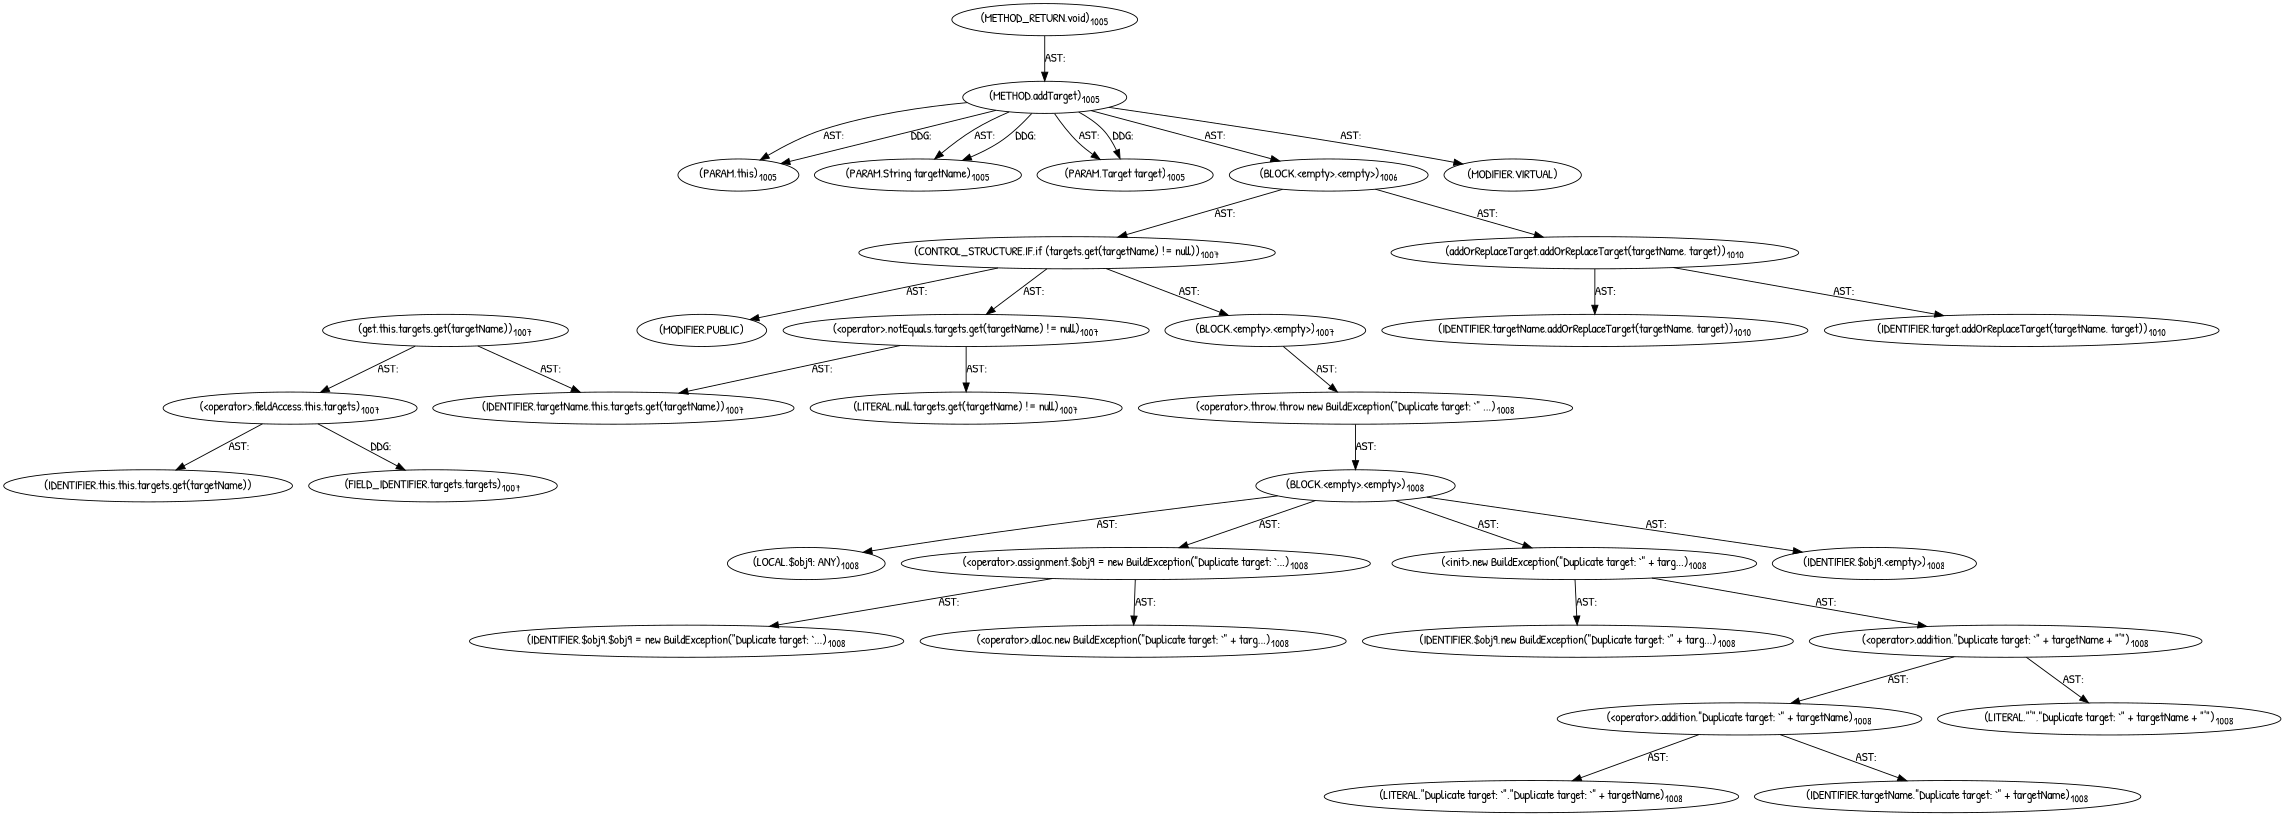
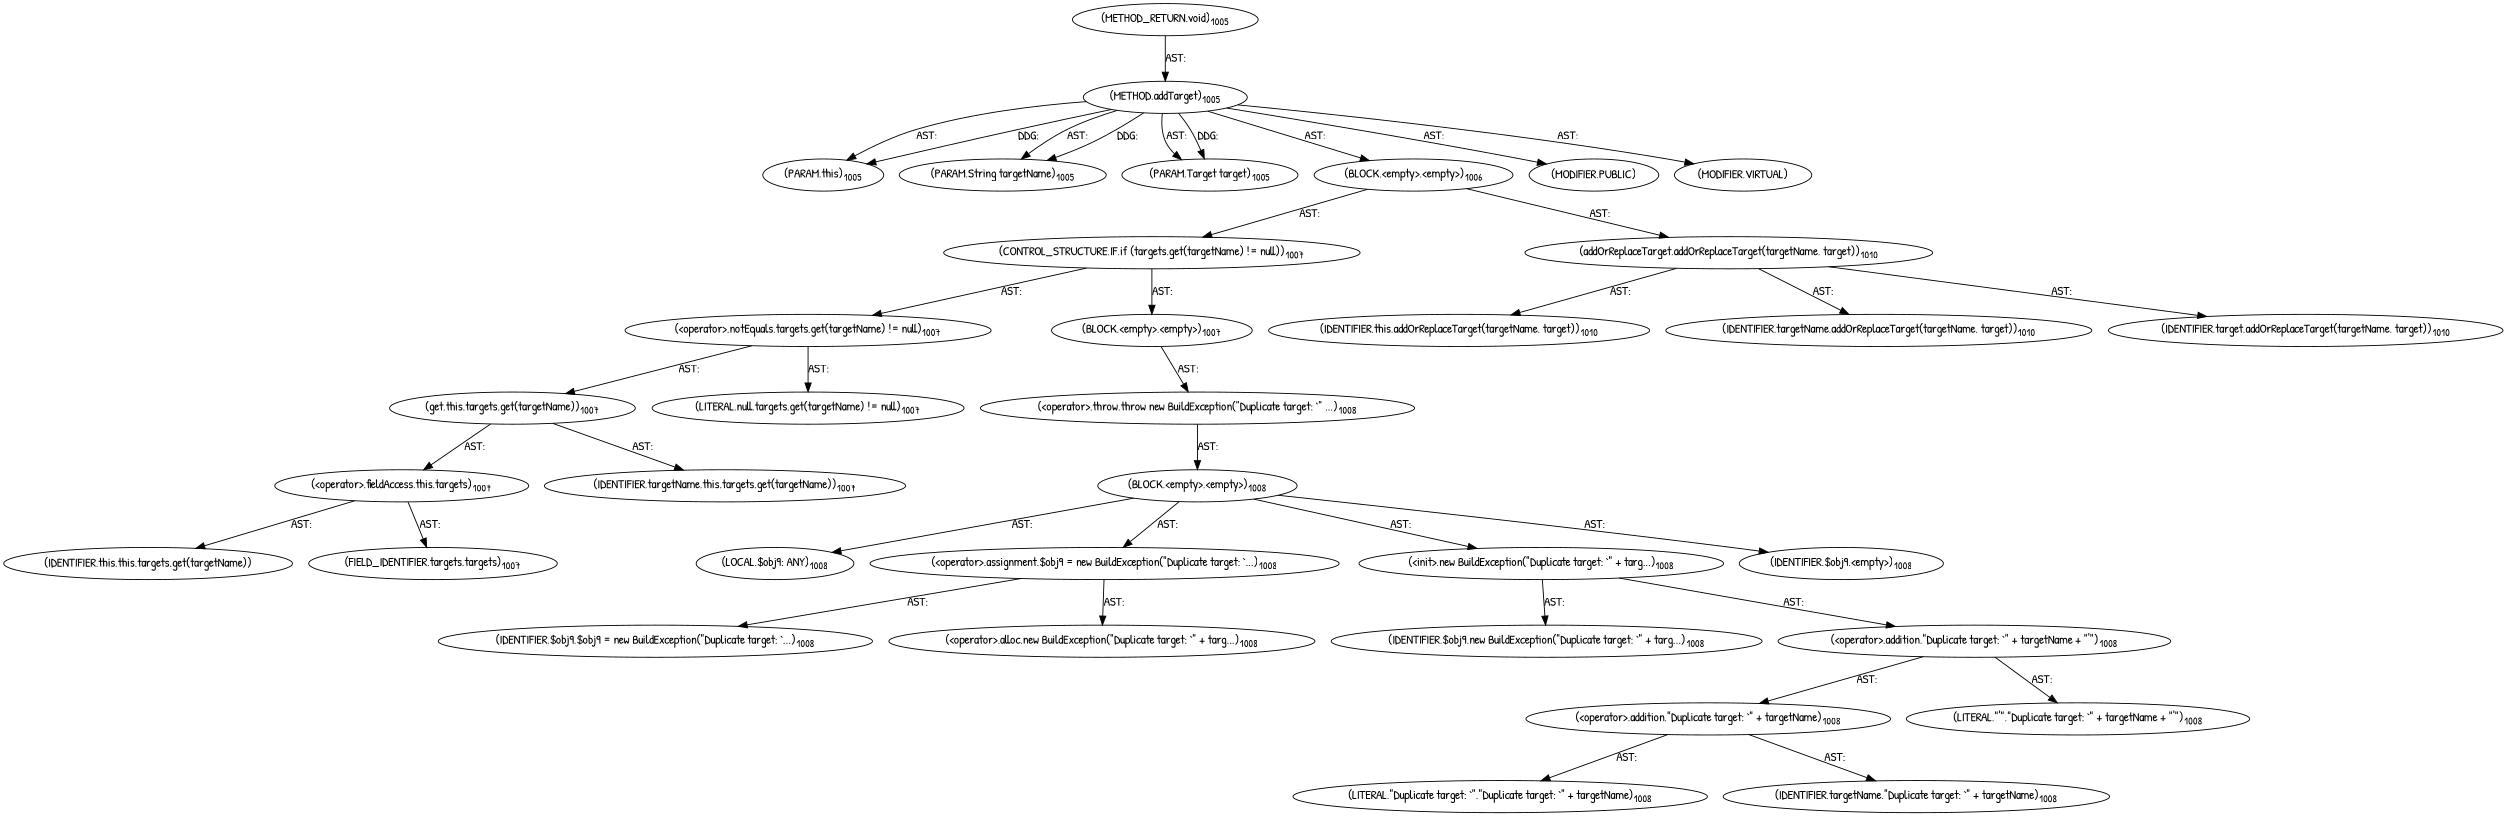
(878, 293) -> (1382, 134)
none -> (1459, 330)
(794, 368) -> (663, 369)
(383, 447) -> (432, 525)
